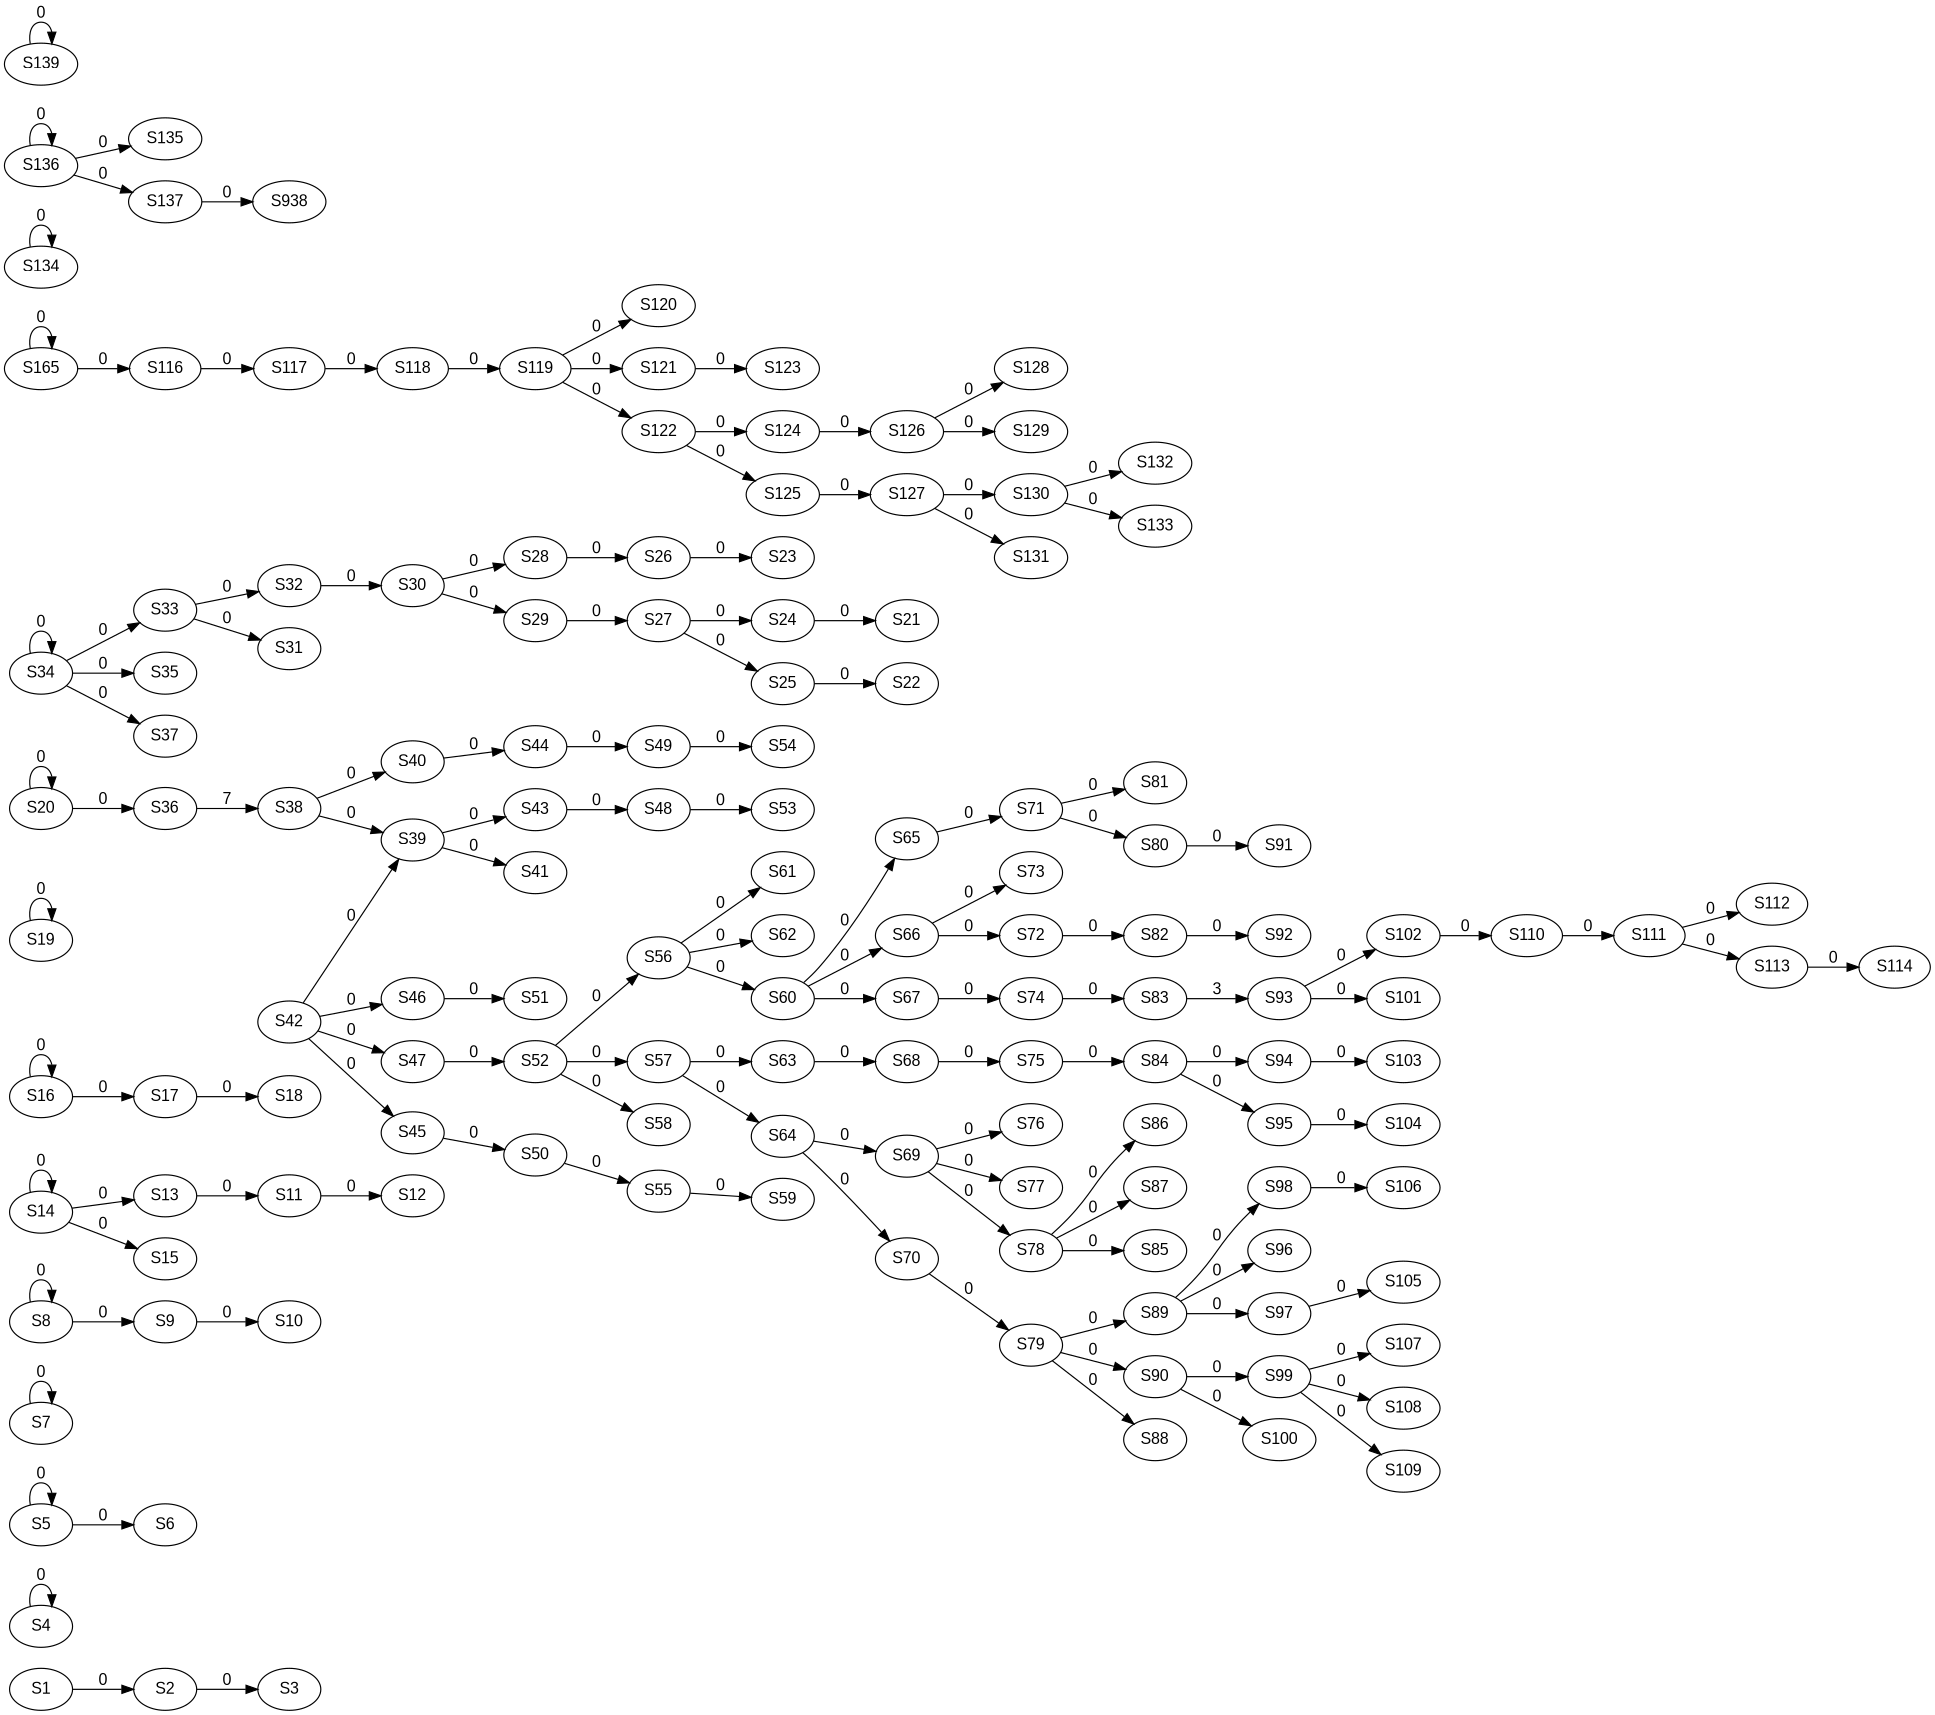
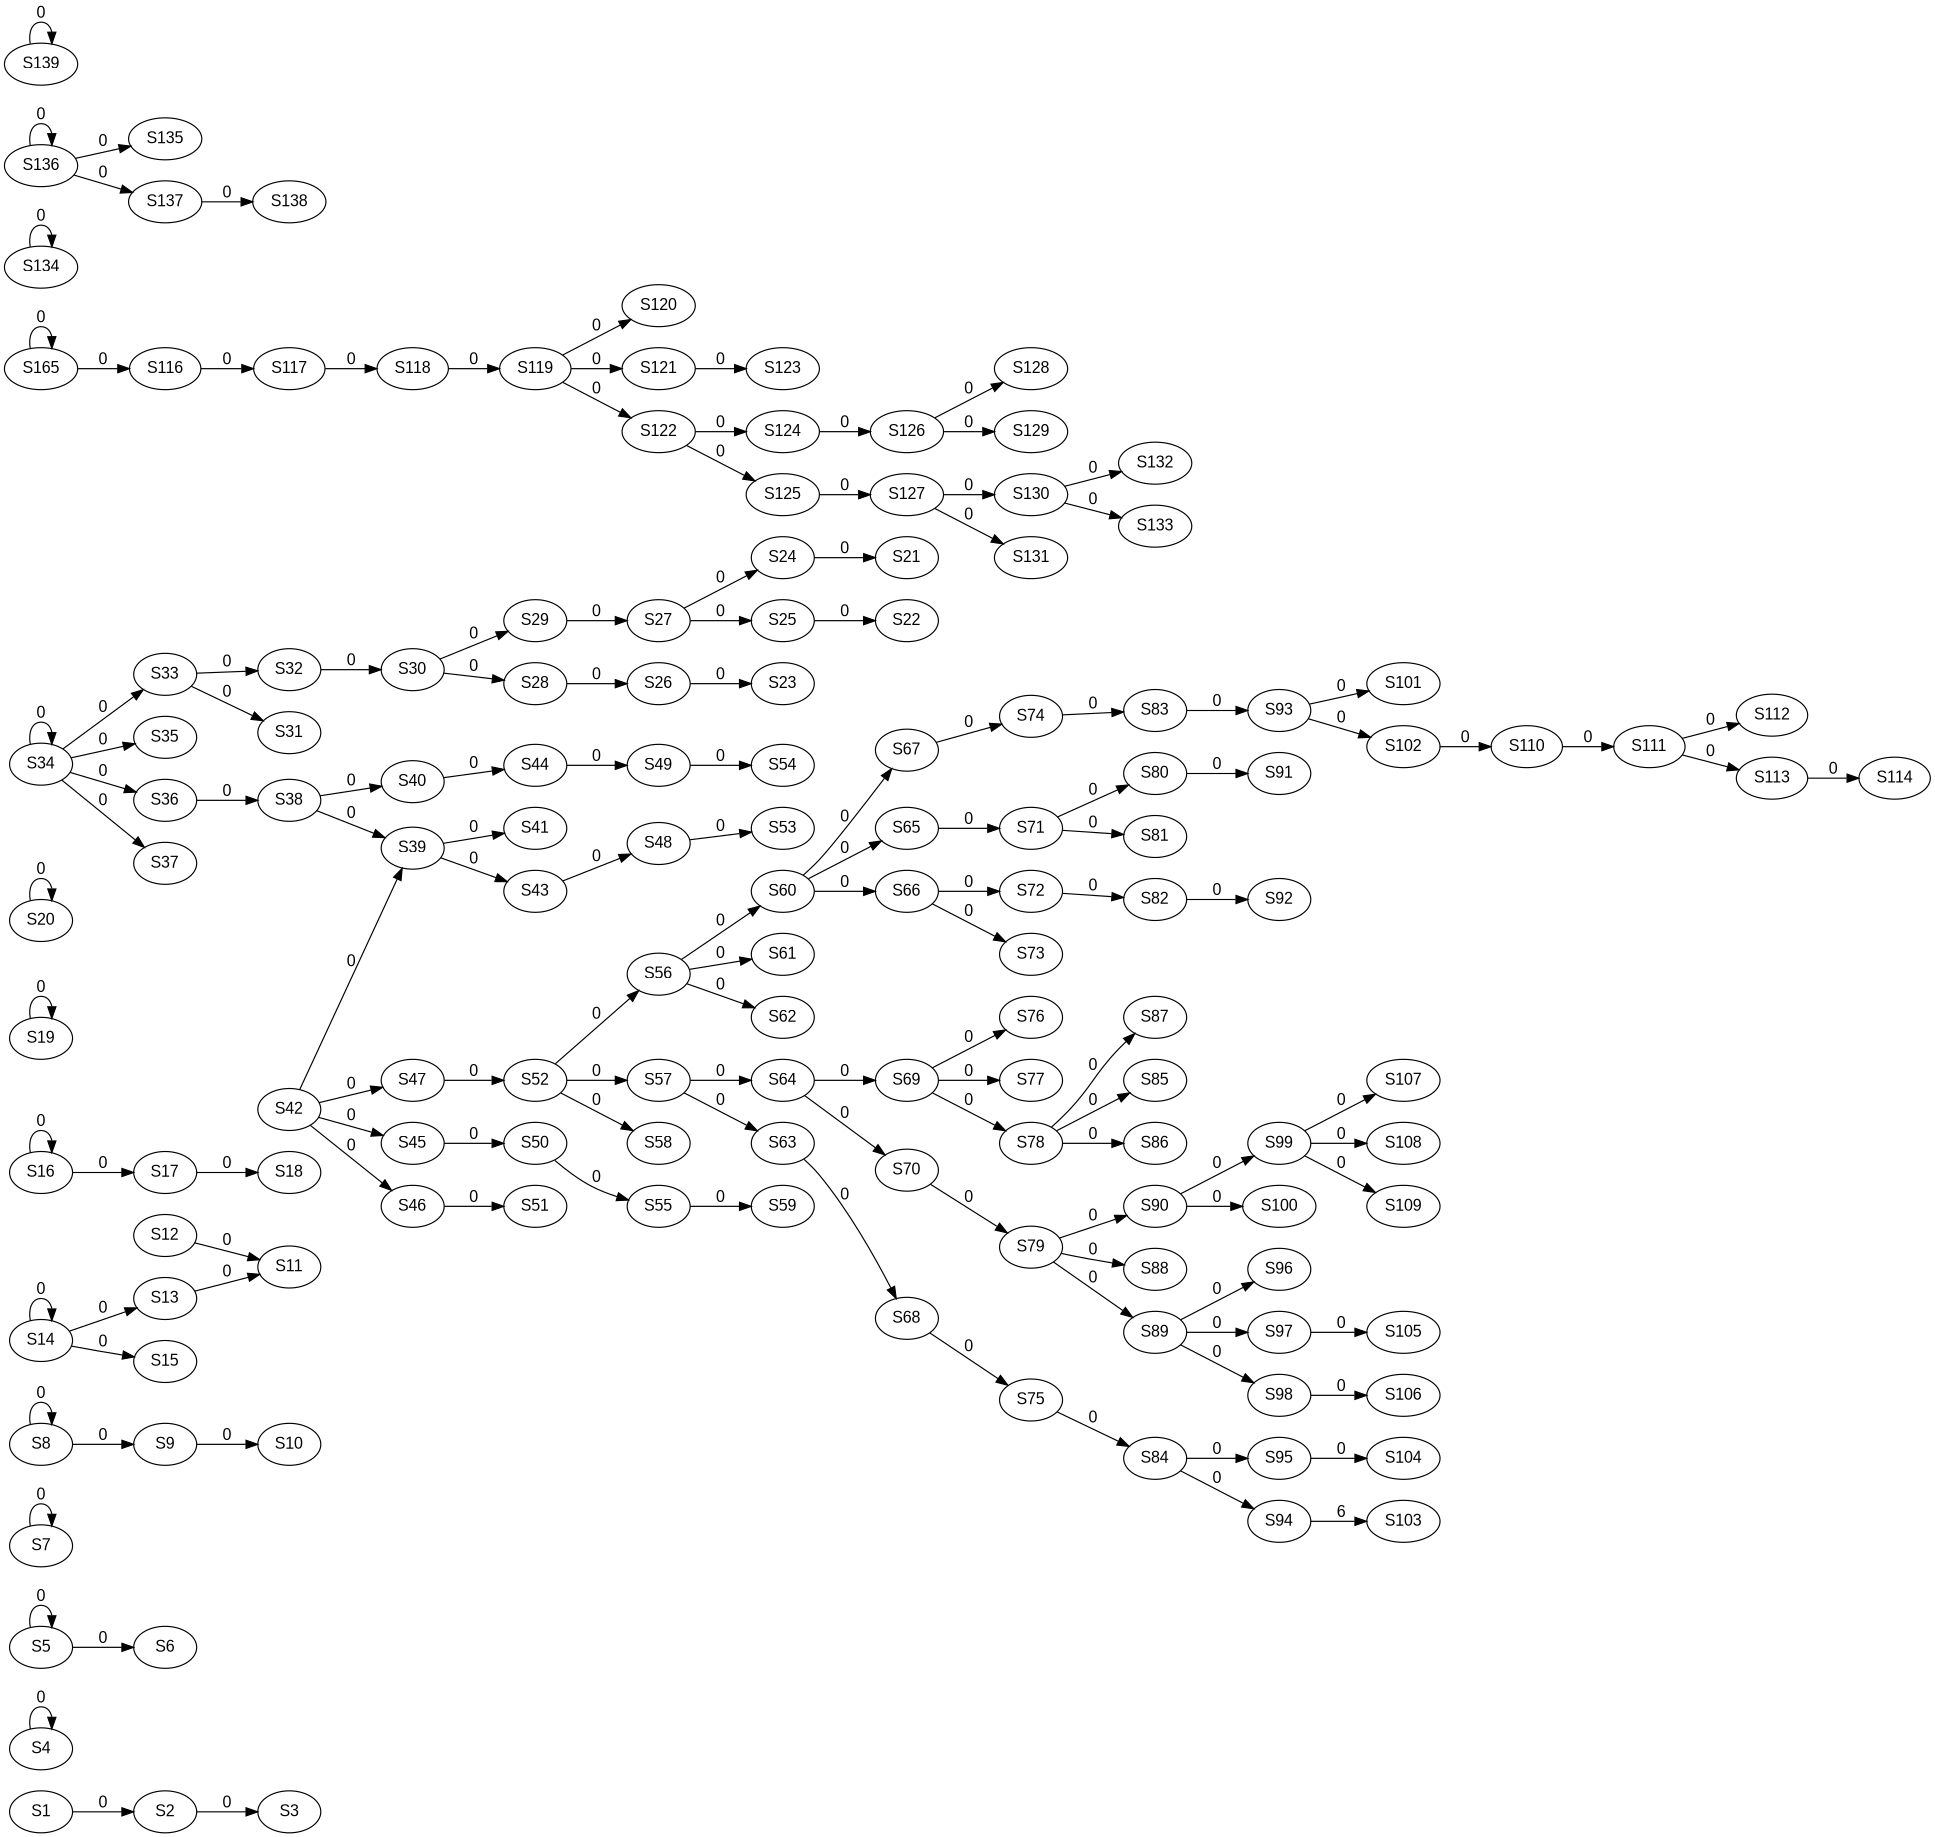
(289, 202) -> (289, 202)
(227, 800) -> (227, 792)
(97, 808) -> (98, 781)
(1217, 990) -> (1217, 702)
(1341, 1053) -> (1341, 1513)
(345, 1196) -> (222, 1250)
